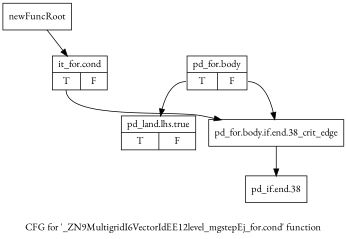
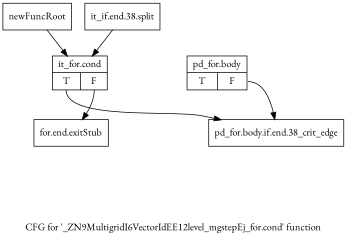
none -> (122, 17)
none -> (71, 133)
(159, 133) -> none
(276, 189) -> none
